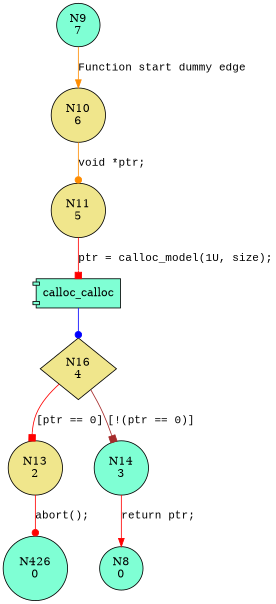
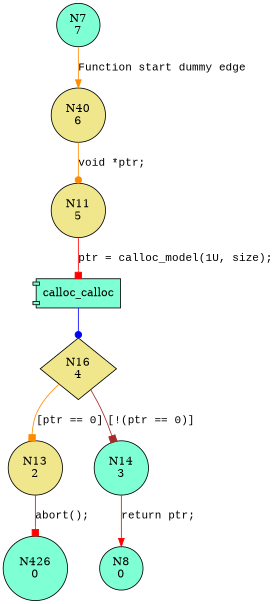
(78, 25) -> (78, 25)
(78, 115) -> (78, 115)
(41, 406) -> (41, 406)
(35, 512) -> (35, 511)
